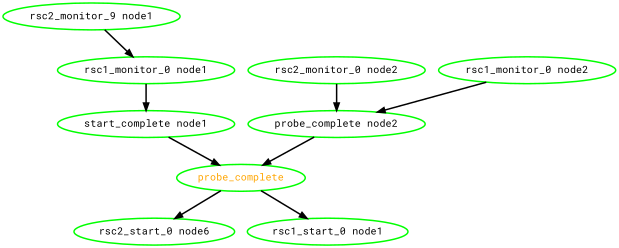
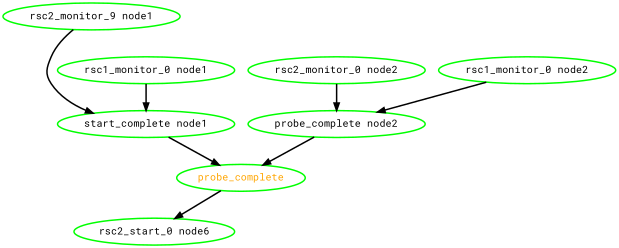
(116, 41) -> (47, 75)
(328, 232) -> none
